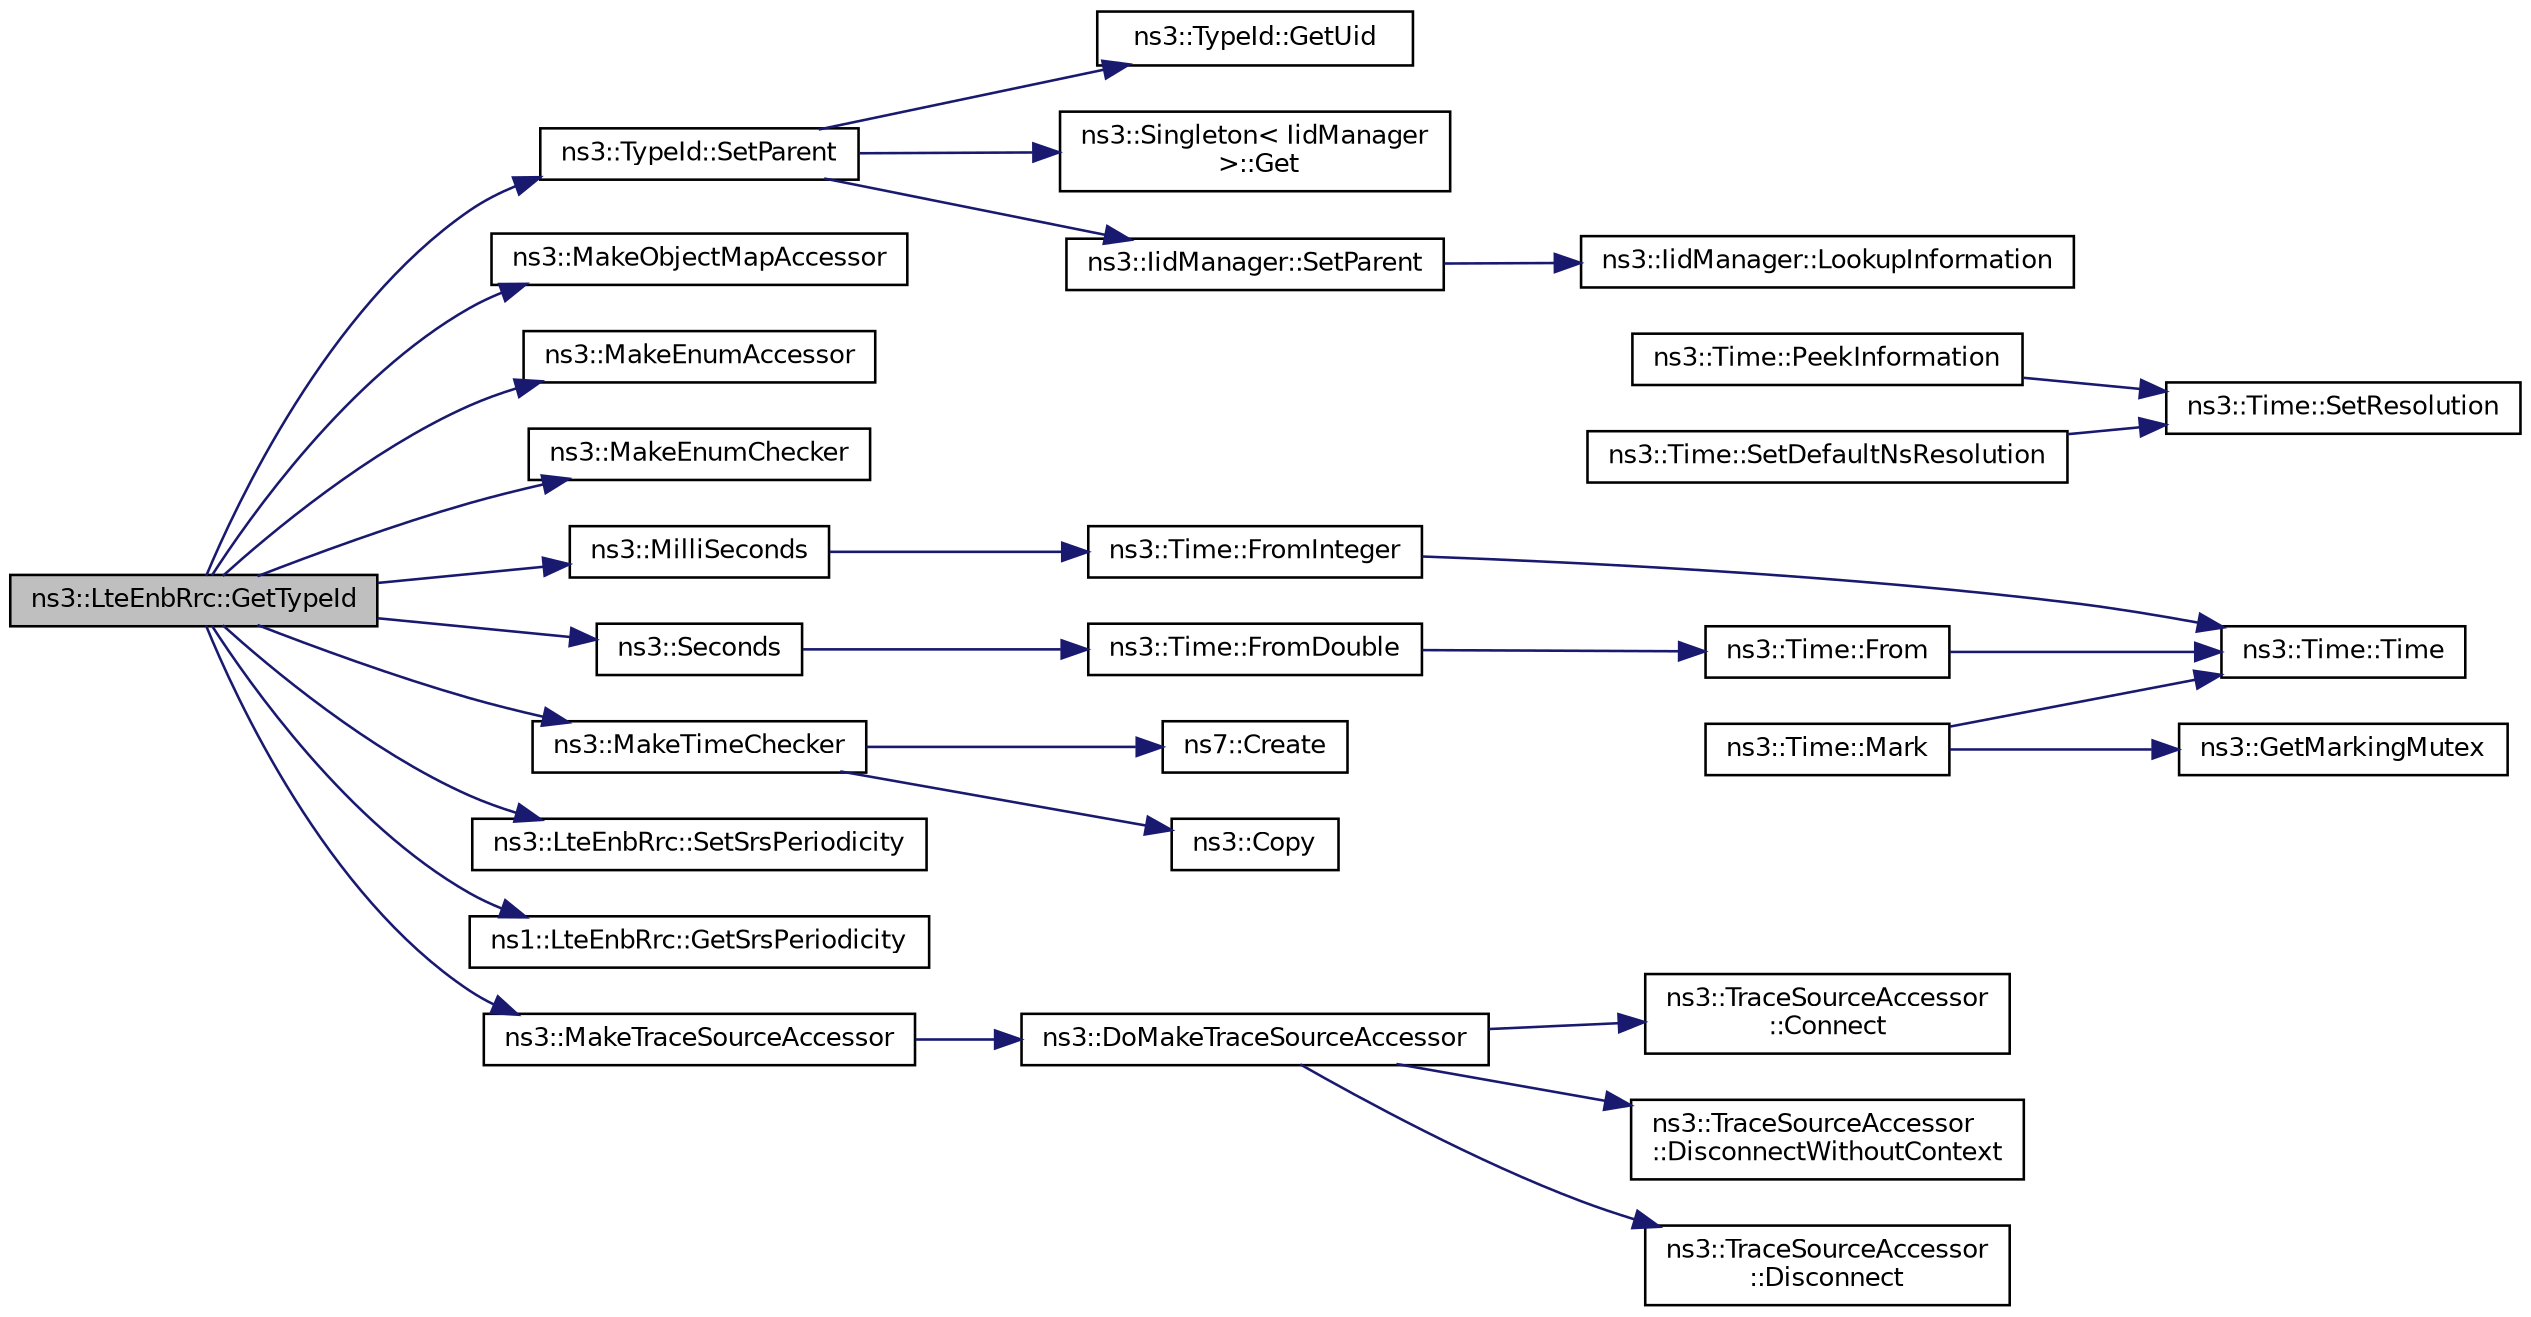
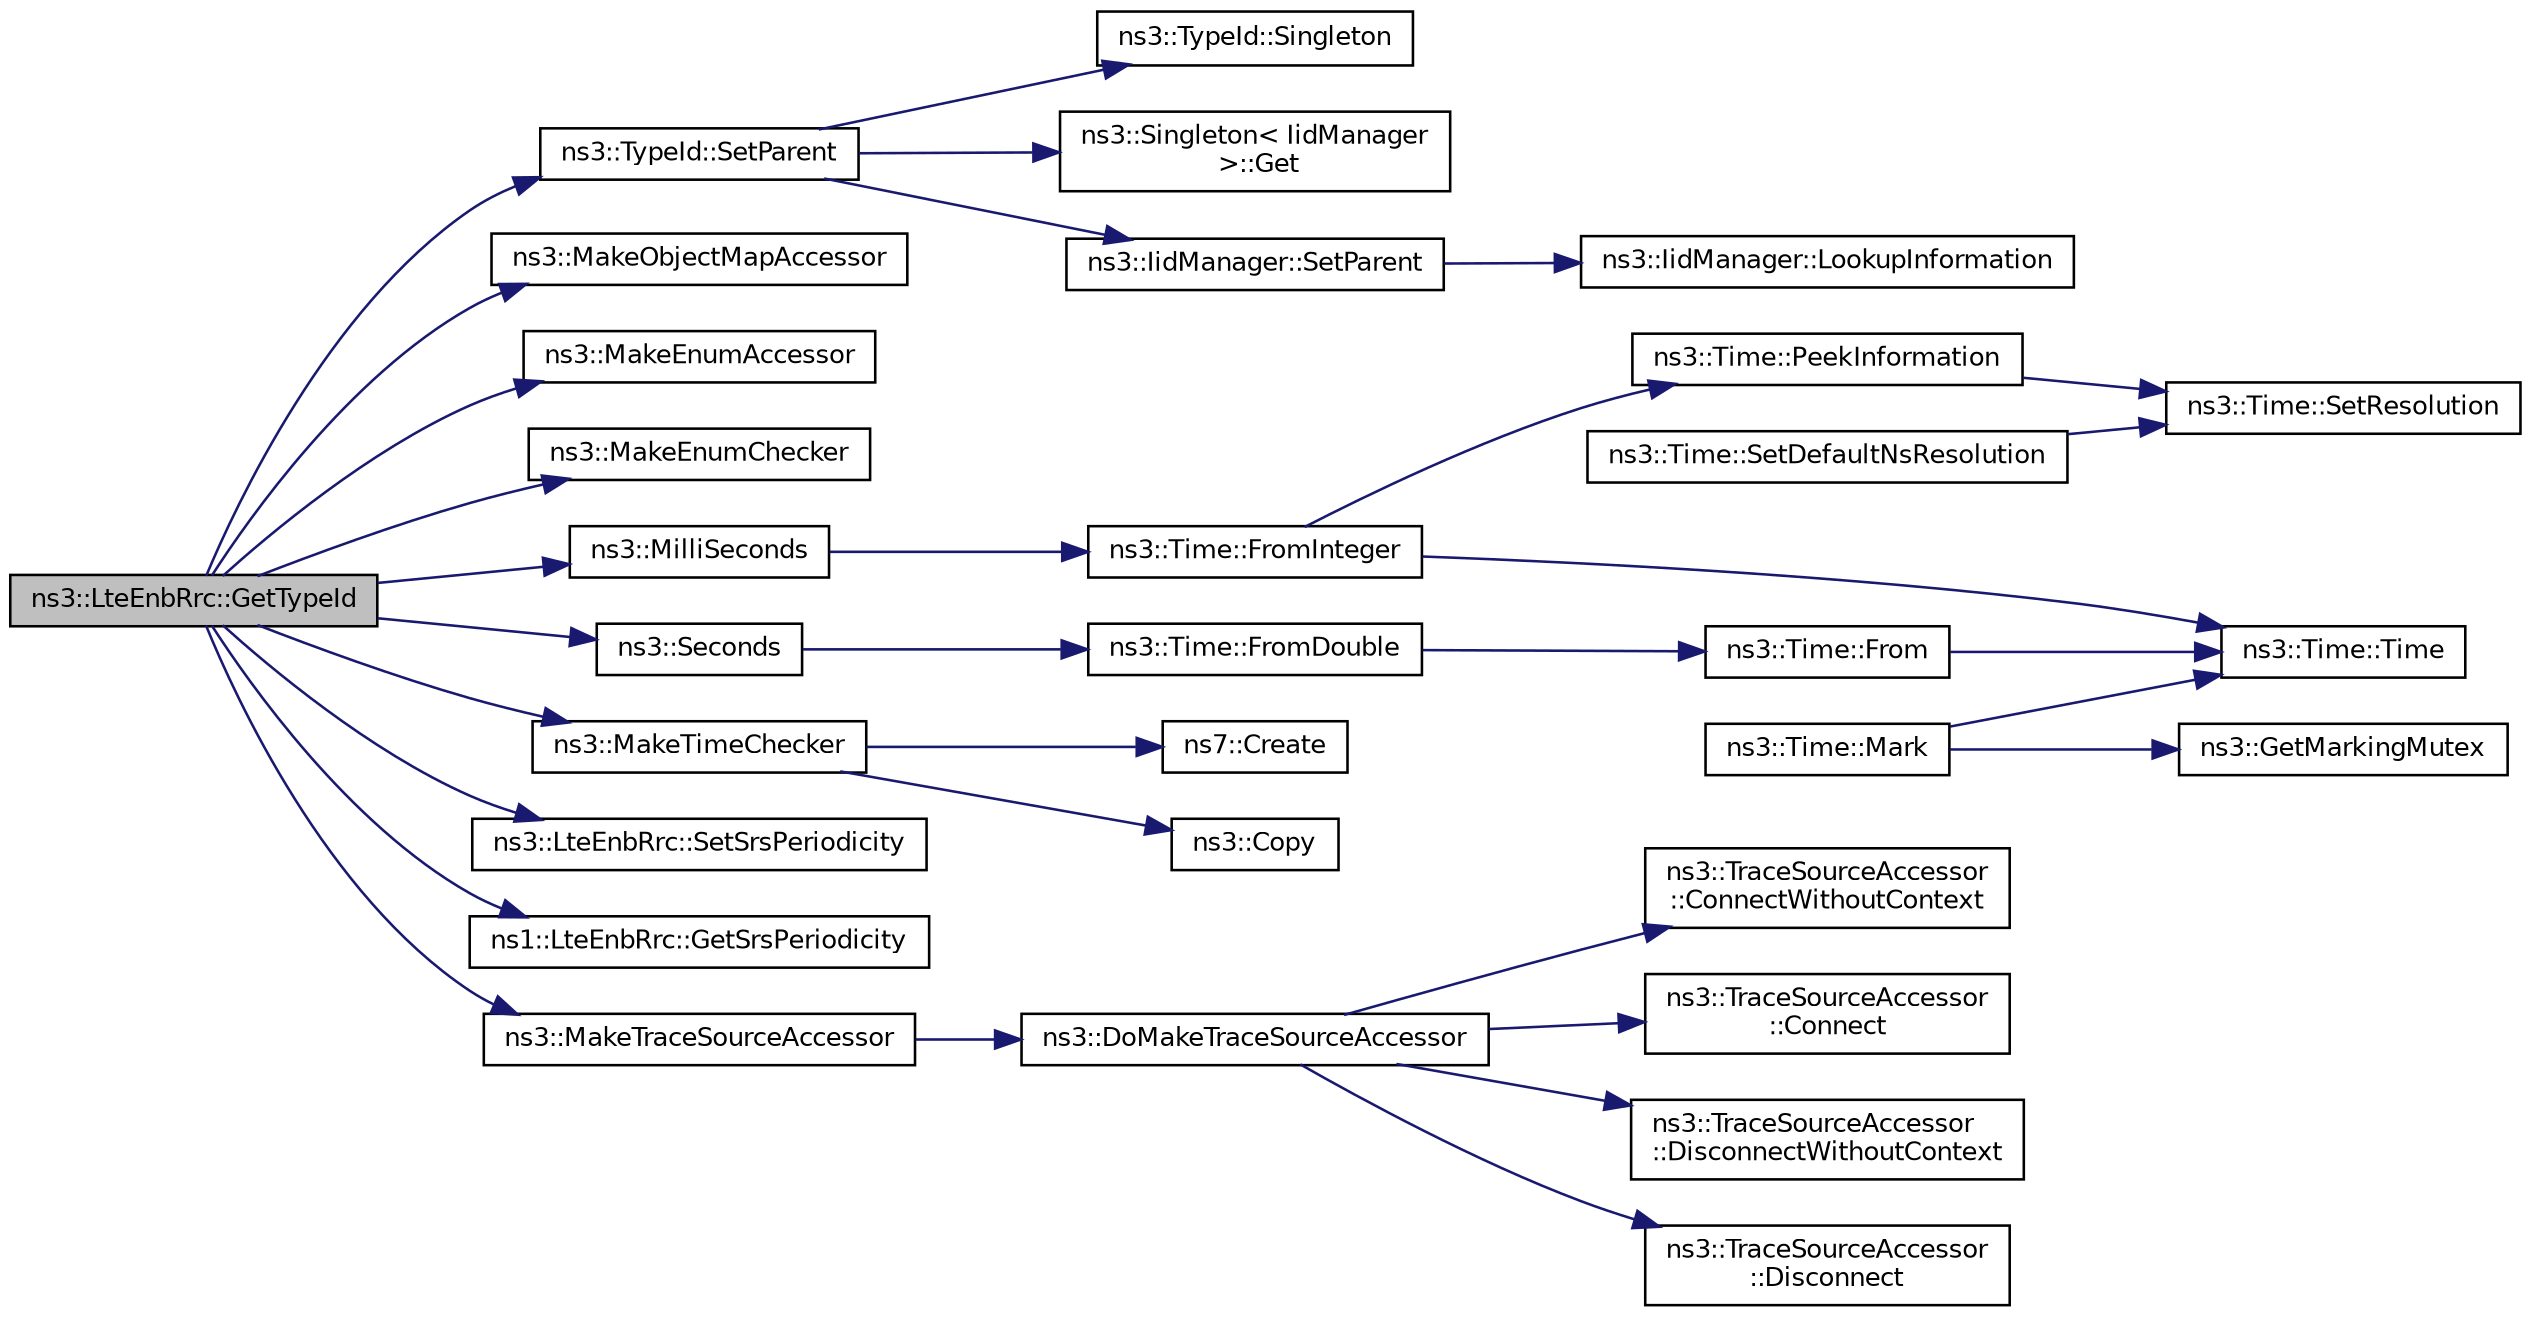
(1255, 38) -> (1255, 38)
none -> (1473, 448)
none -> (1827, 888)
